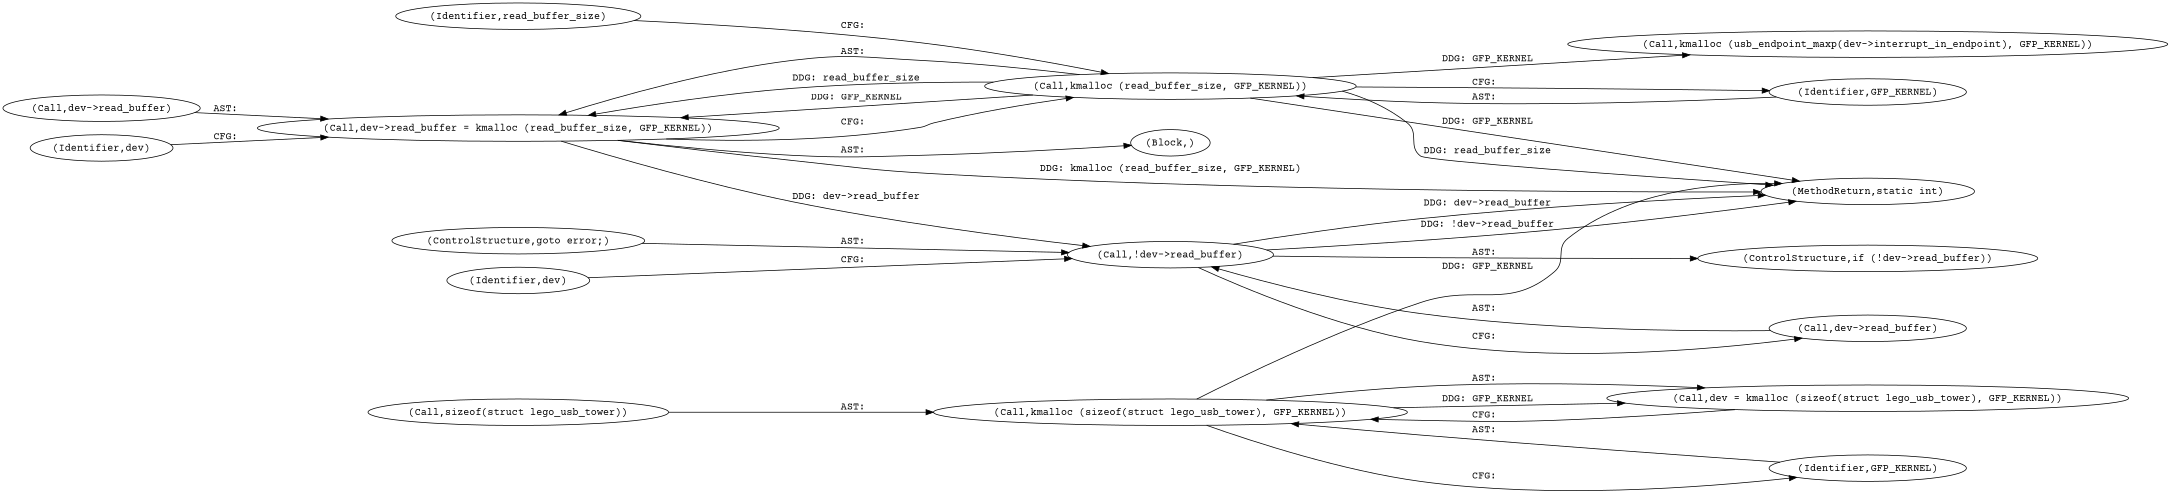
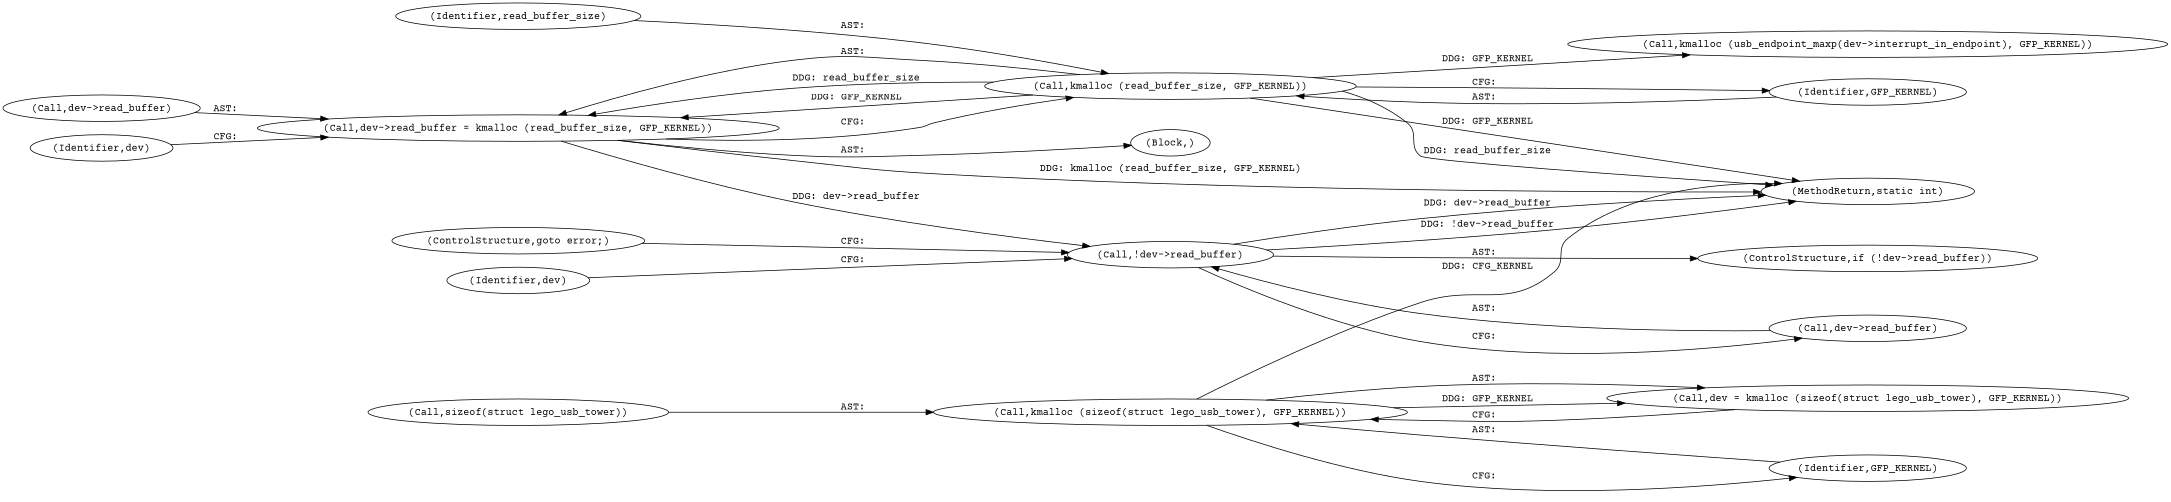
(856, 25) -> (856, 25)
(856, 241) -> (856, 241)
(1488, 266) -> (1488, 266)
